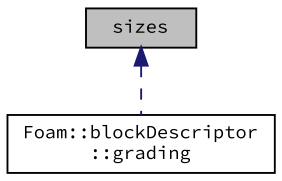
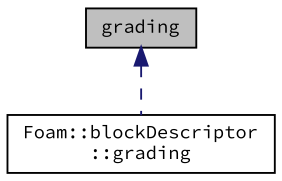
(141, 28) -> (141, 28)
